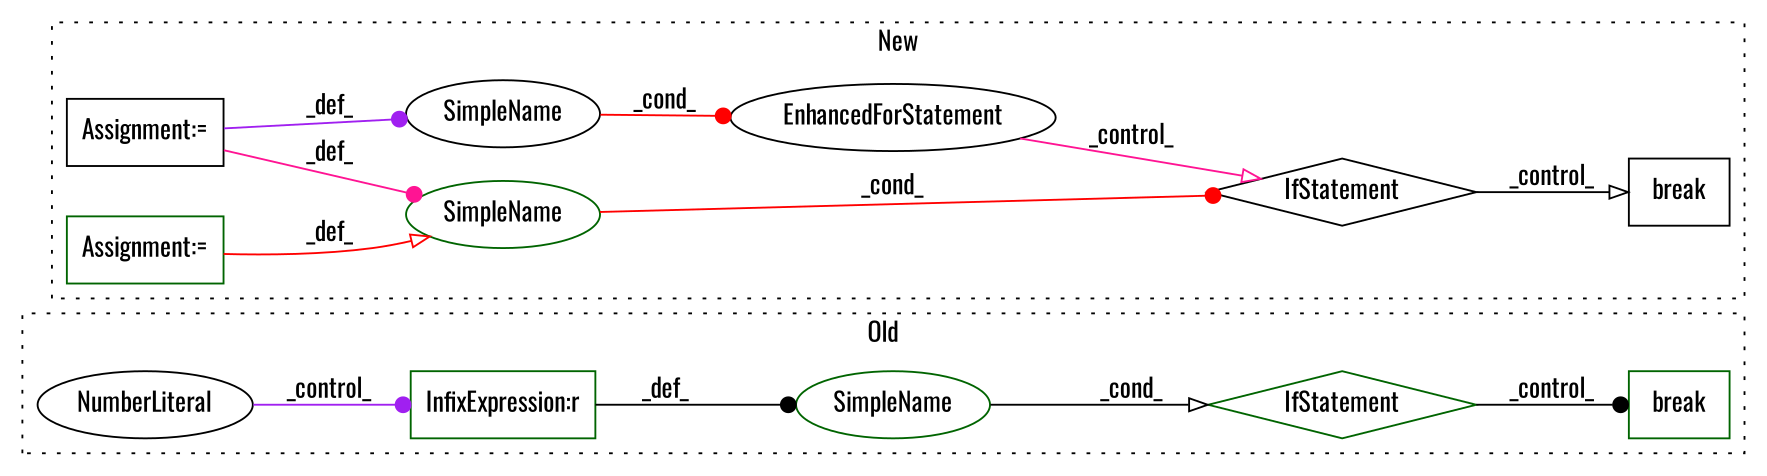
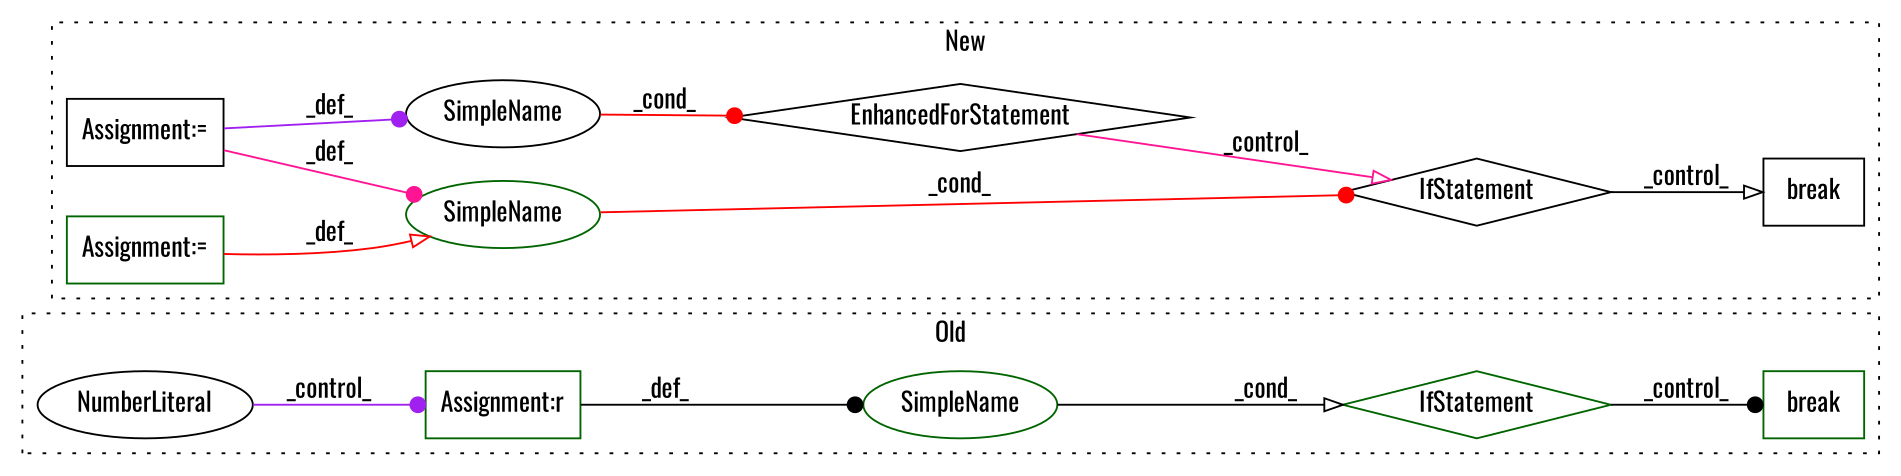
(893, 118) -> (960, 118)
(503, 405) -> (503, 405)
